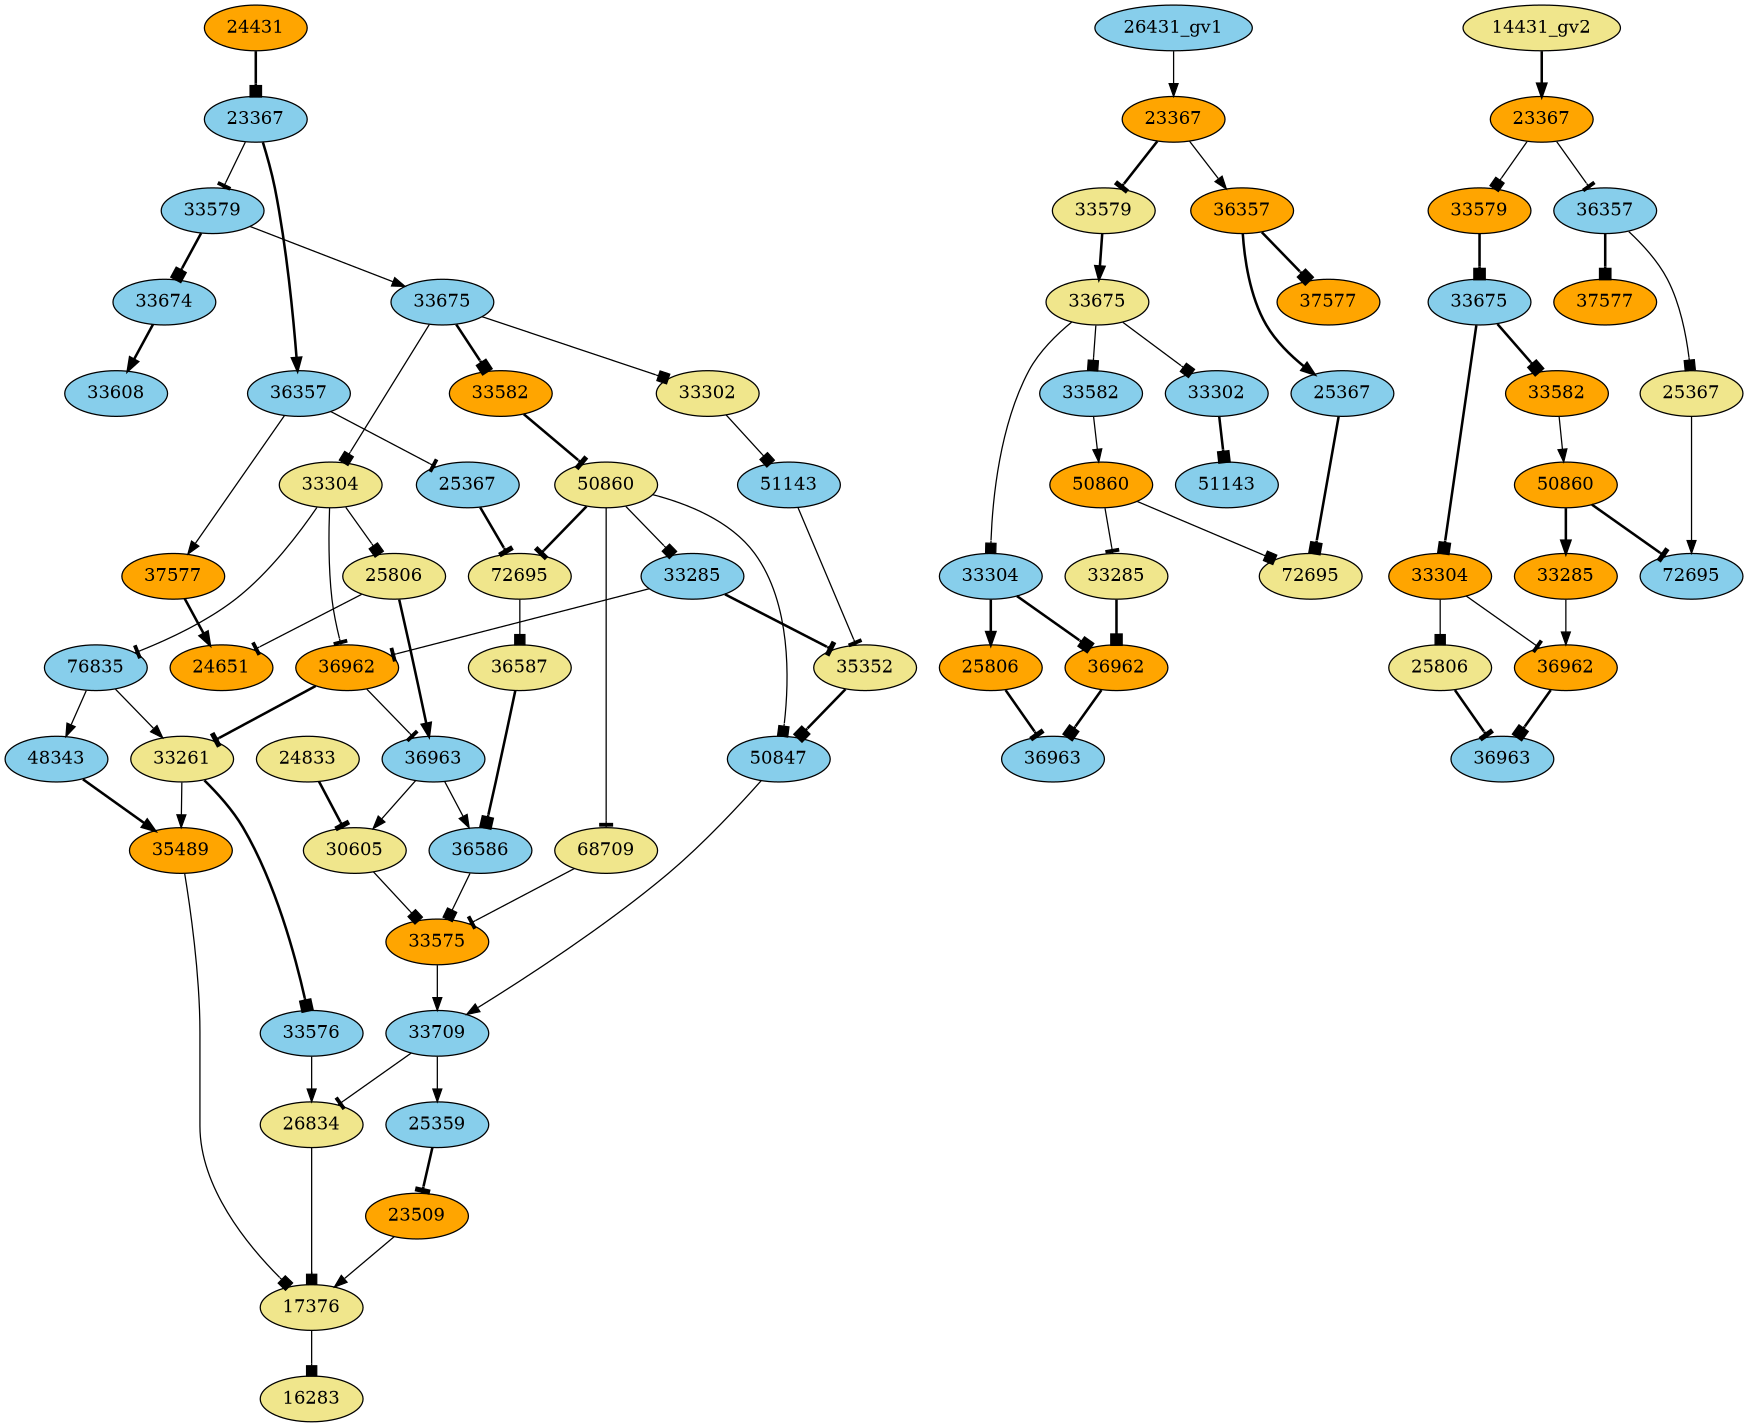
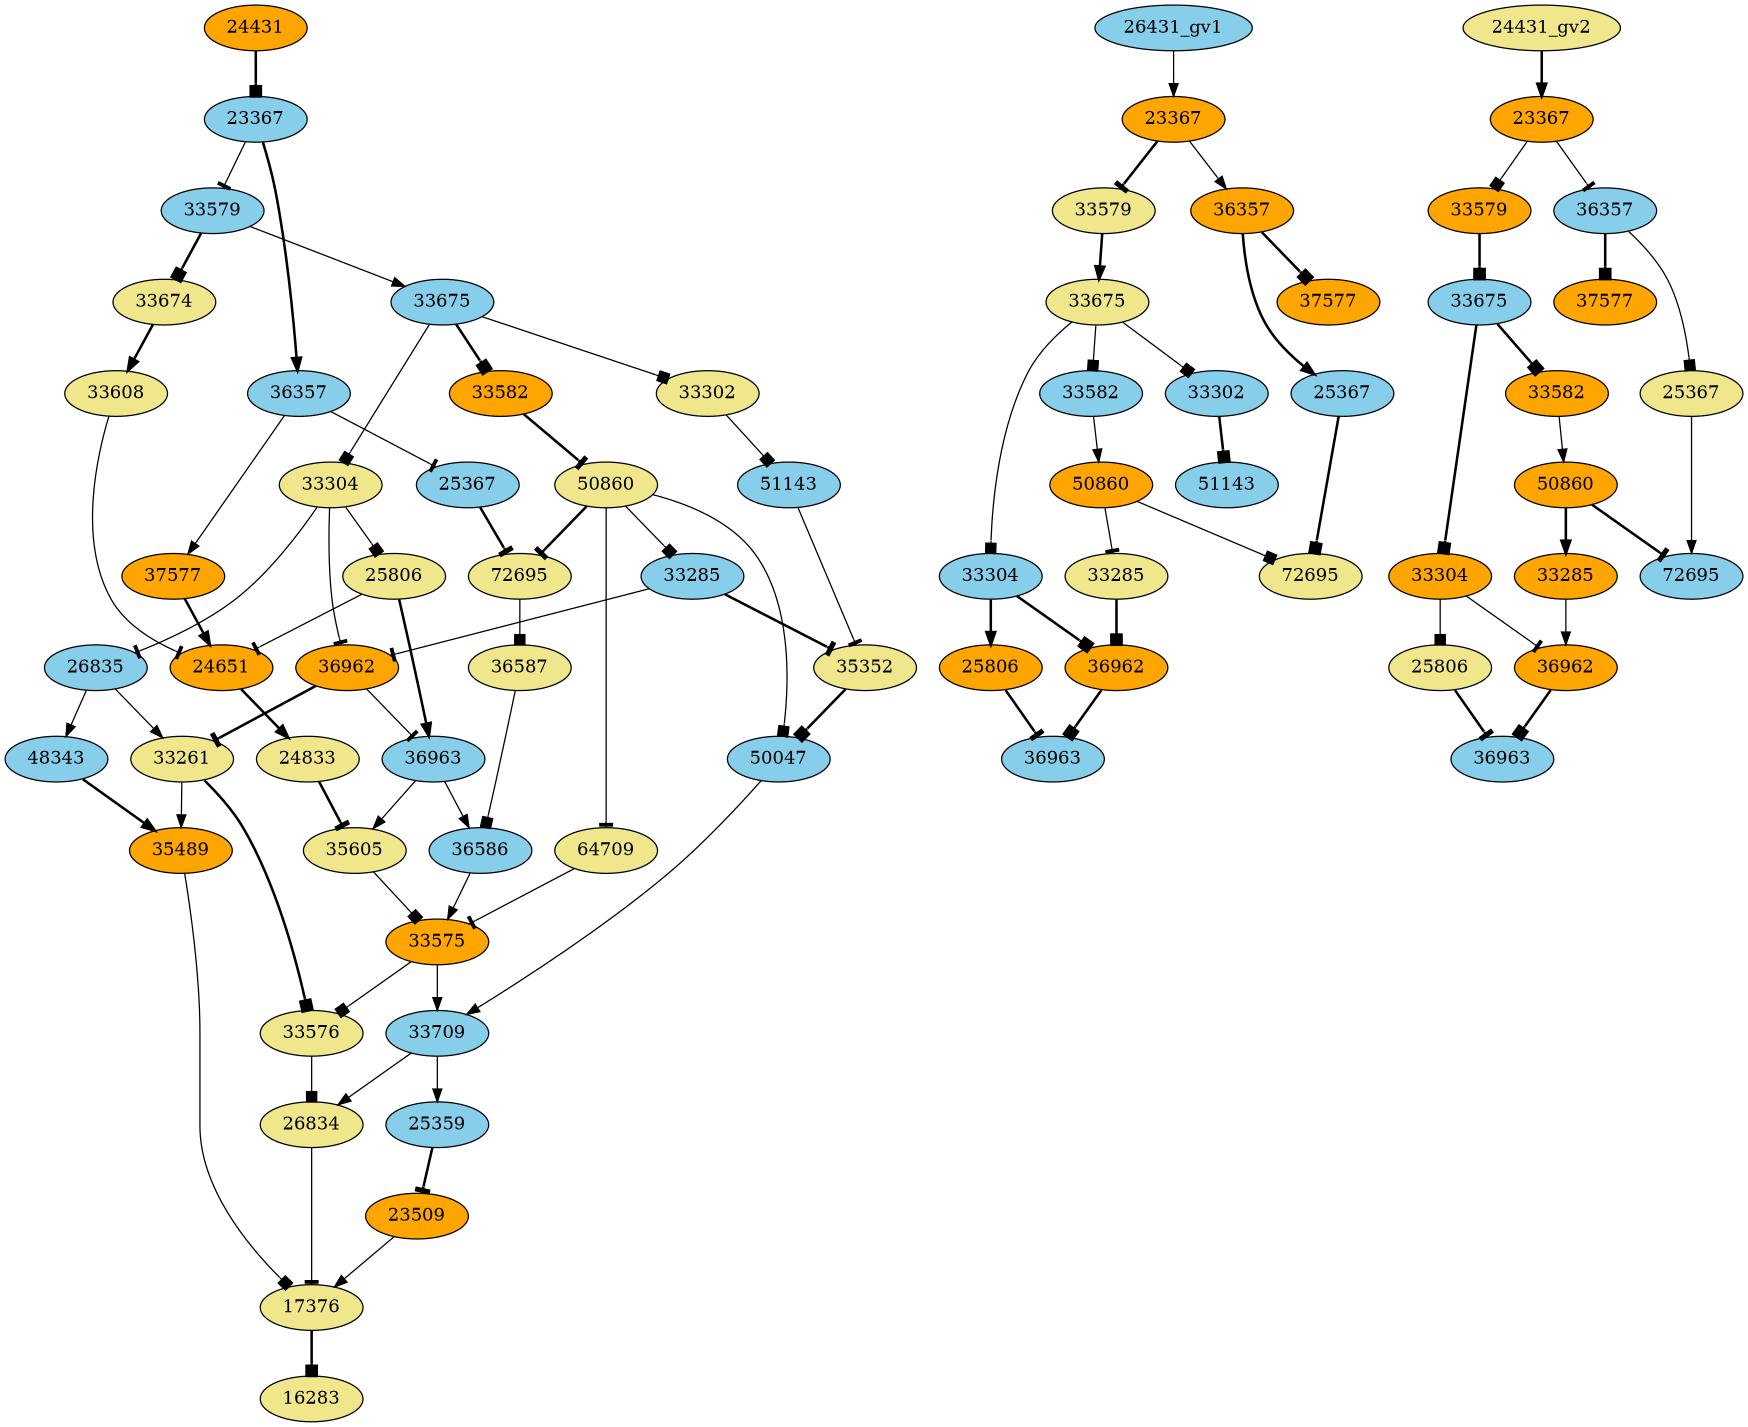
(1542, 28) -> (1542, 28)
(164, 302) -> (164, 302)
(116, 394) -> (116, 394)
none -> (95, 550)
(96, 668) -> (96, 668)
none -> (258, 707)
(502, 753) -> (502, 753)
(779, 759) -> (779, 759)
(355, 851) -> (355, 851)
(606, 851) -> (606, 851)
(462, 891) -> (462, 891)
none -> (380, 984)
(312, 1033) -> (312, 1033)
(312, 1073) -> (312, 1073)
(377, 1077) -> (377, 1077)
(312, 1213) -> (312, 1213)
(312, 1347) -> (312, 1347)
